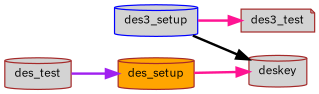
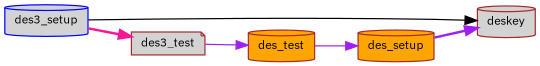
(215, 45) -> (277, 18)
none -> (221, 45)
(215, 72) -> (450, 34)
(38, 74) -> (281, 46)
(89, 74) -> (330, 46)
